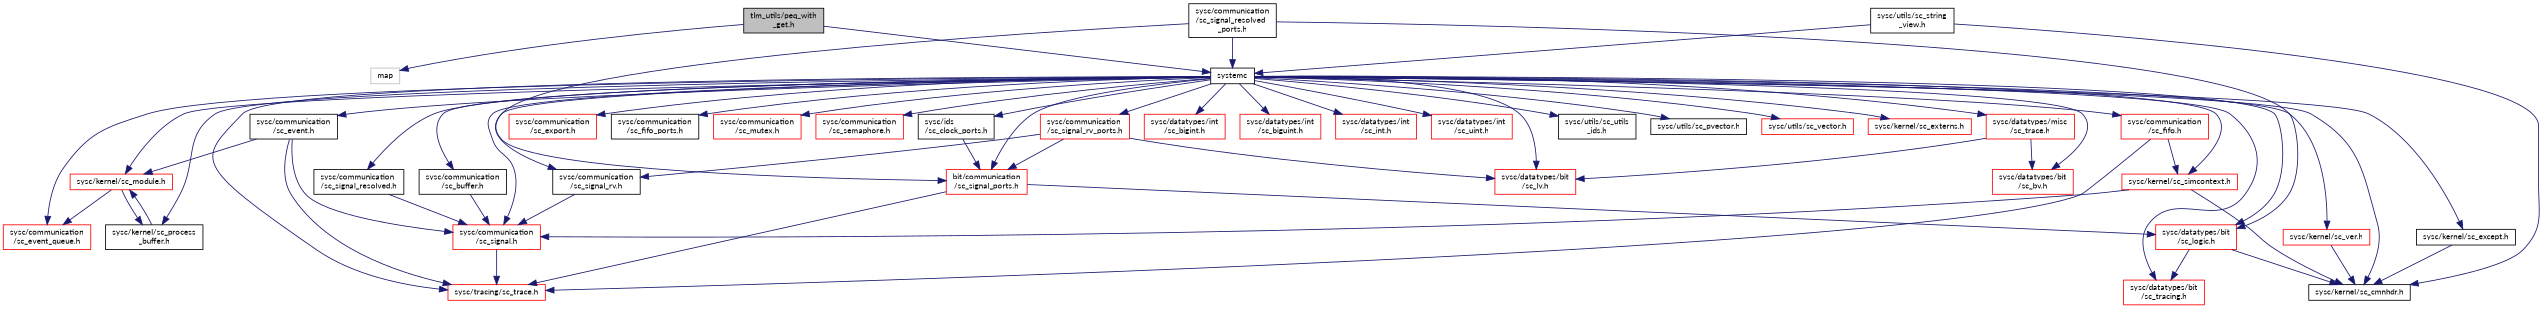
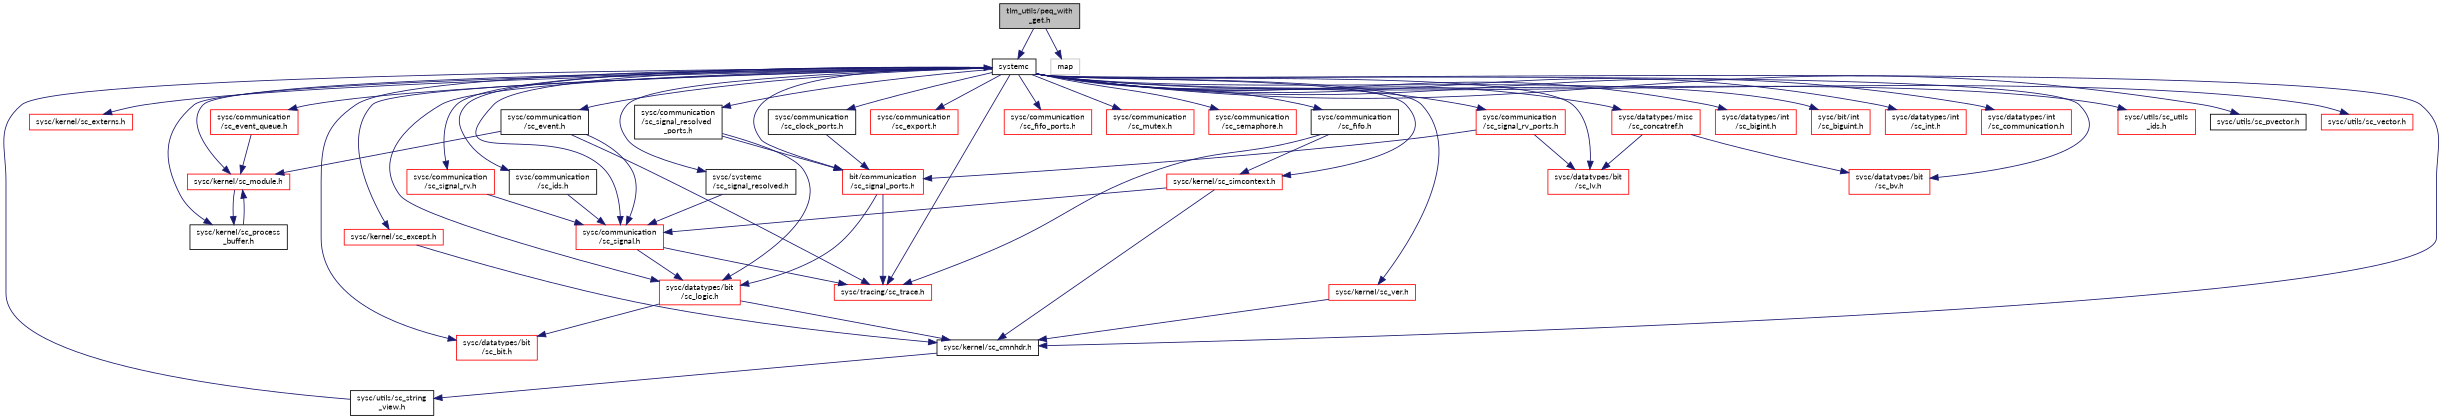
(1233, 49) -> (861, 84)
(2372, 67) -> (690, 375)
(655, 127) -> (1048, 122)
(956, 127) -> (812, 122)
(1280, 127) -> (1841, 122)
(1472, 127) -> (2026, 122)
(1597, 127) -> (2157, 122)
(2030, 127) -> (1656, 122)
(2165, 127) -> (1355, 122)
(845, 157) -> none
(359, 182) -> (751, 182)
(463, 182) -> (553, 182)
(596, 182) -> (451, 182)
(91, 205) -> (247, 150)
(2466, 237) -> (394, 237)
none -> (656, 263)
(2164, 292) -> (497, 348)
